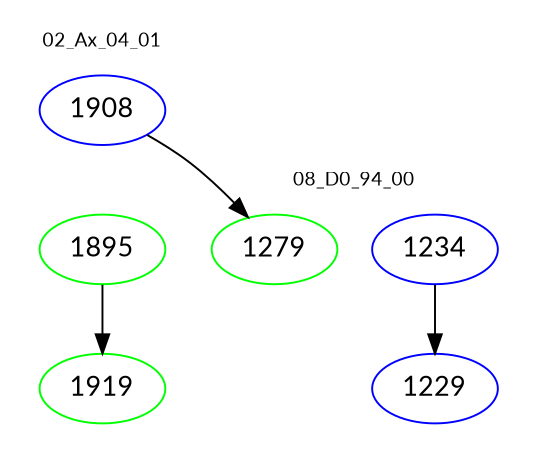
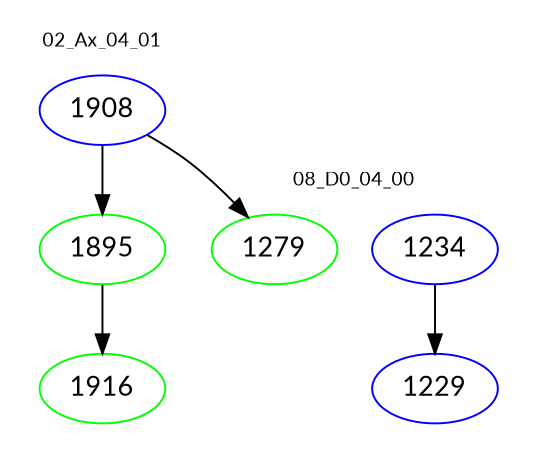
none -> (102, 170)
(355, 181) -> (355, 181)
(102, 389) -> (102, 389)
